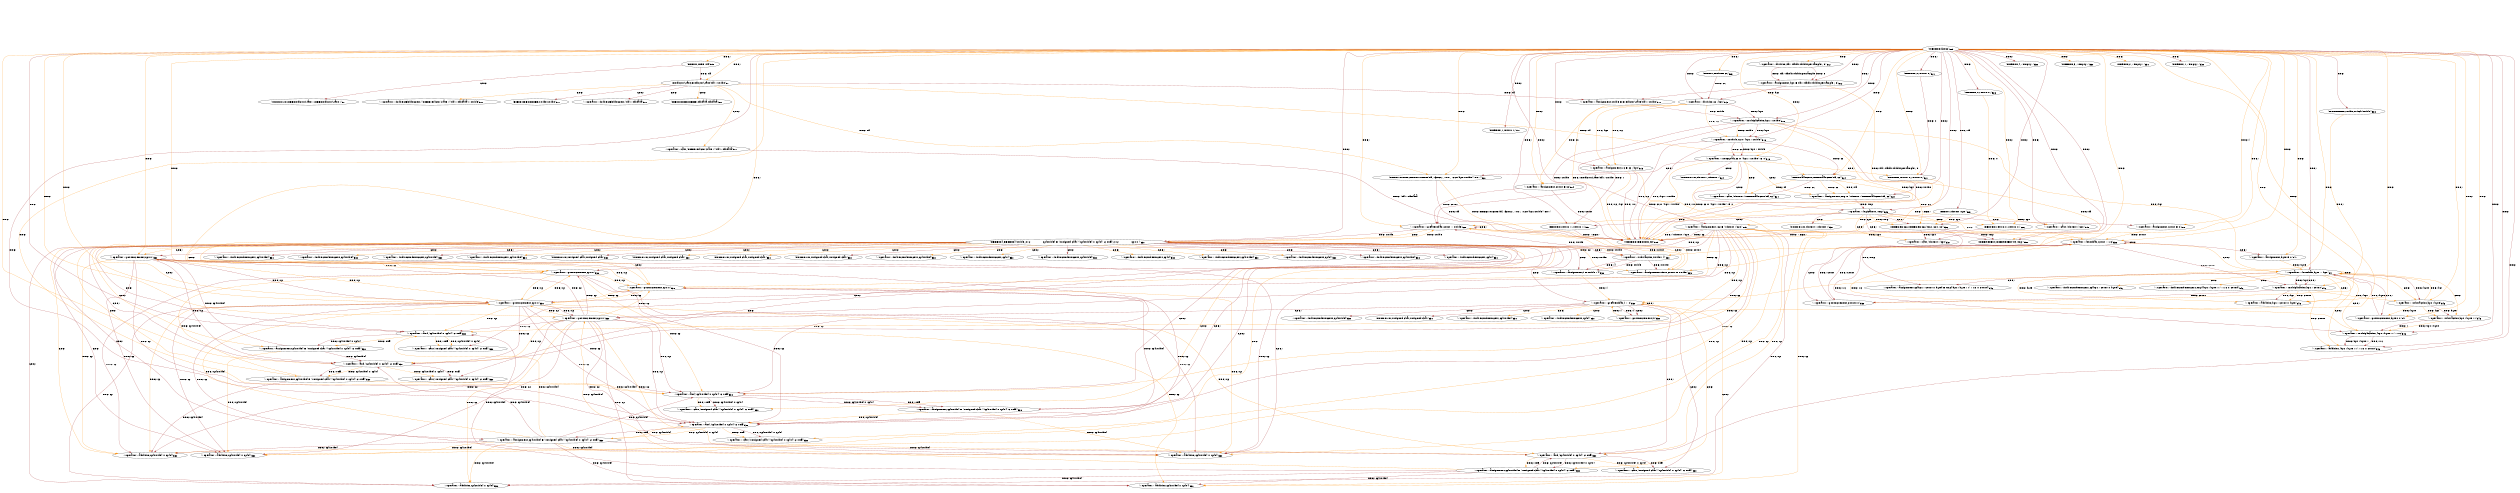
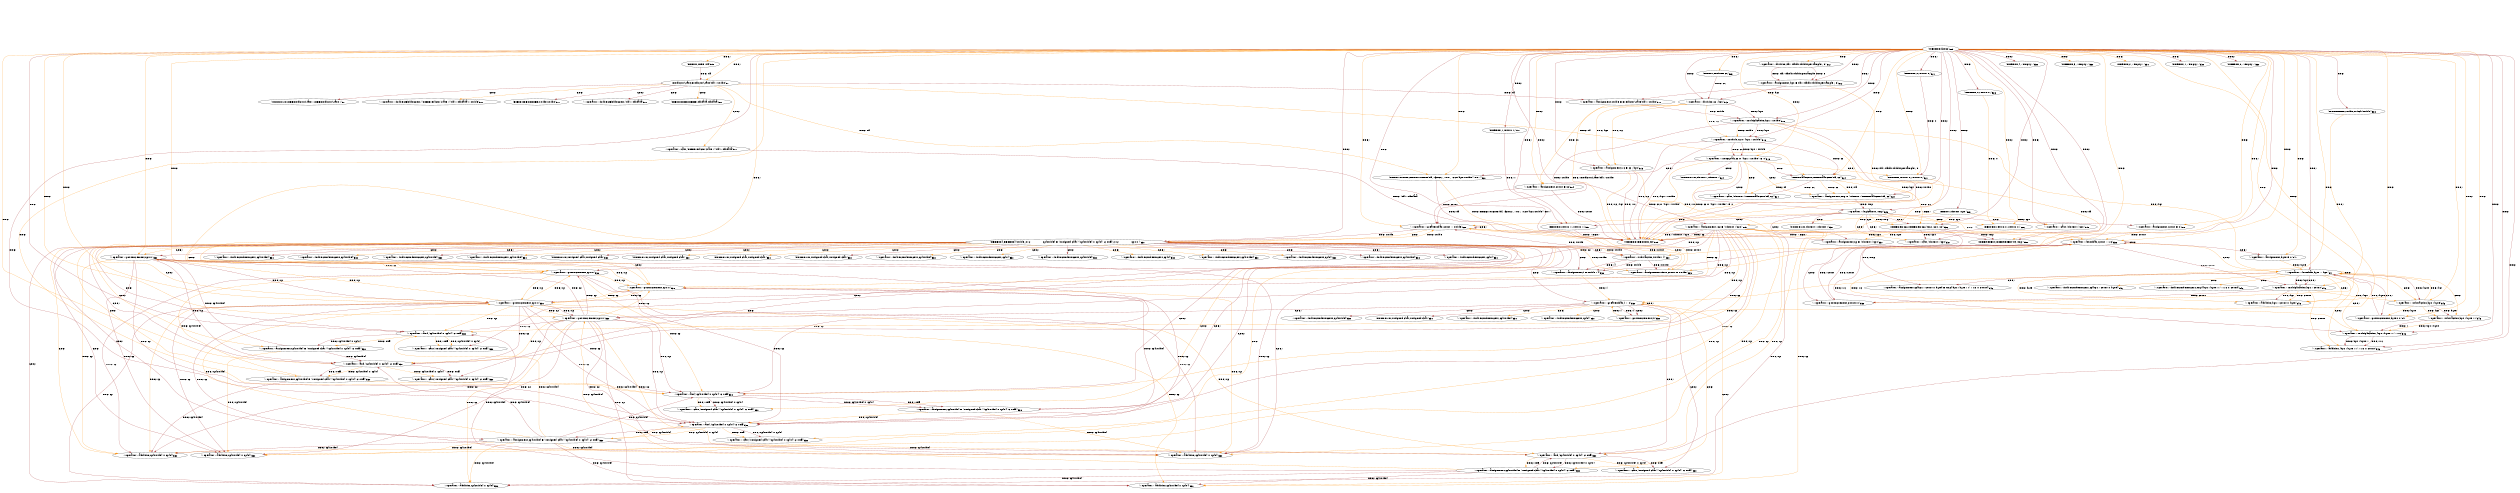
none -> (2243, 64)
(504, 78) -> (501, 89)
(1965, 130) -> (1965, 130)
(2245, 140) -> (2245, 140)
(1610, 156) -> (1512, 192)
none -> (1775, 169)
none -> (2195, 232)
none -> (1853, 242)
